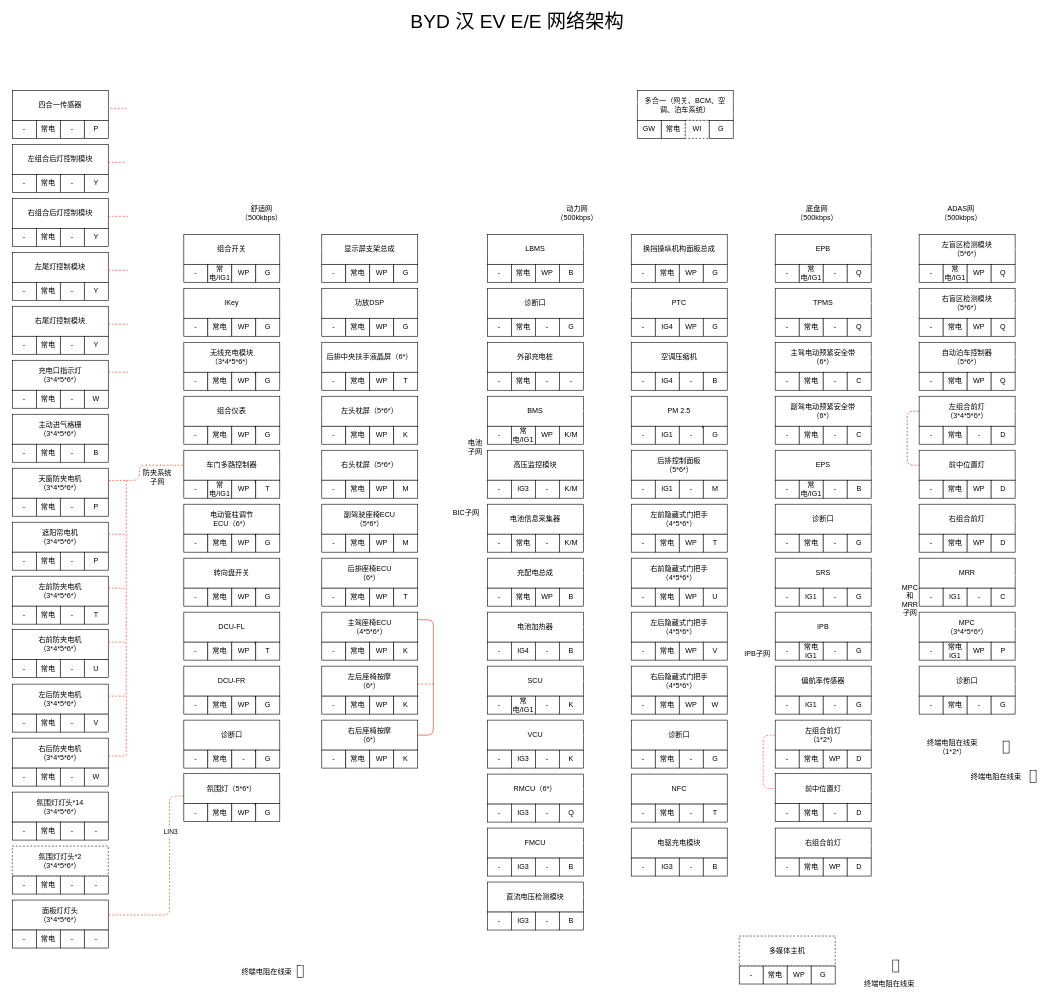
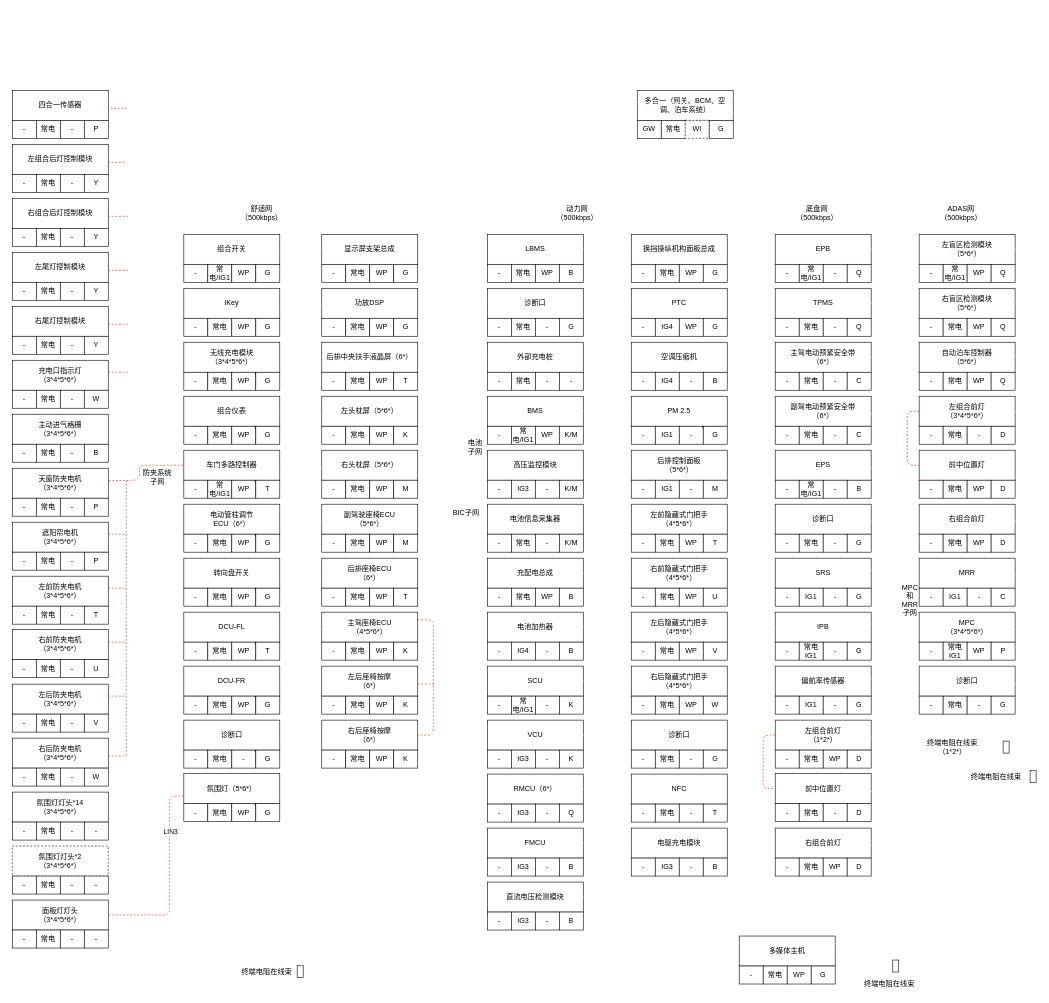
(518, 21) -> none
(758, 654) -> none
(434, 677) -> (434, 677)
(788, 951) -> (788, 951)
